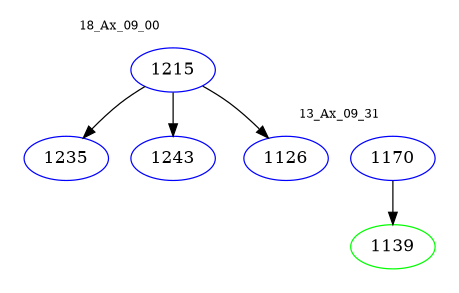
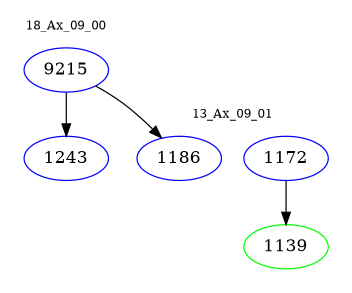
(173, 70) -> (66, 70)
(339, 115) -> (233, 115)
(66, 158) -> none
(286, 158) -> (179, 158)
(393, 158) -> (286, 158)
